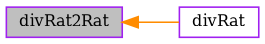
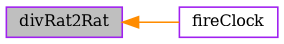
(219, 22) -> (229, 22)
